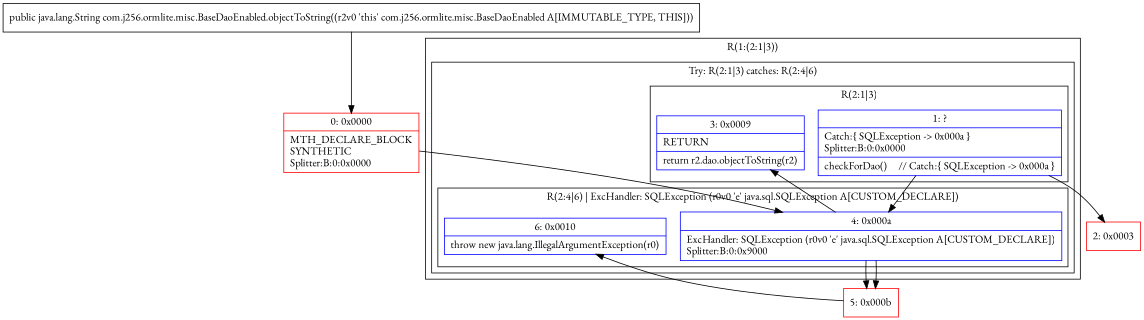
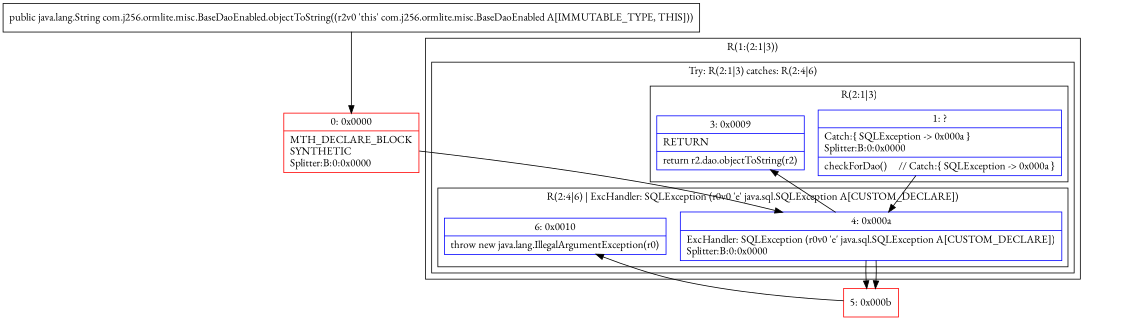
(1114, 236) -> none
(727, 251) -> (727, 251)
